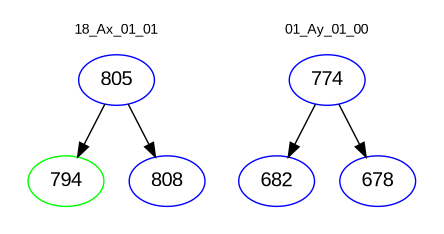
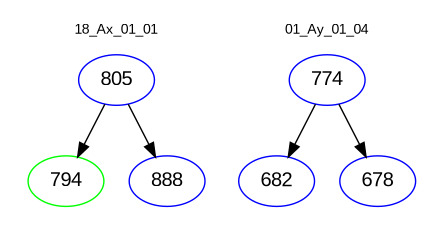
(327, 30) -> (327, 30)
(167, 181) -> (167, 181)
